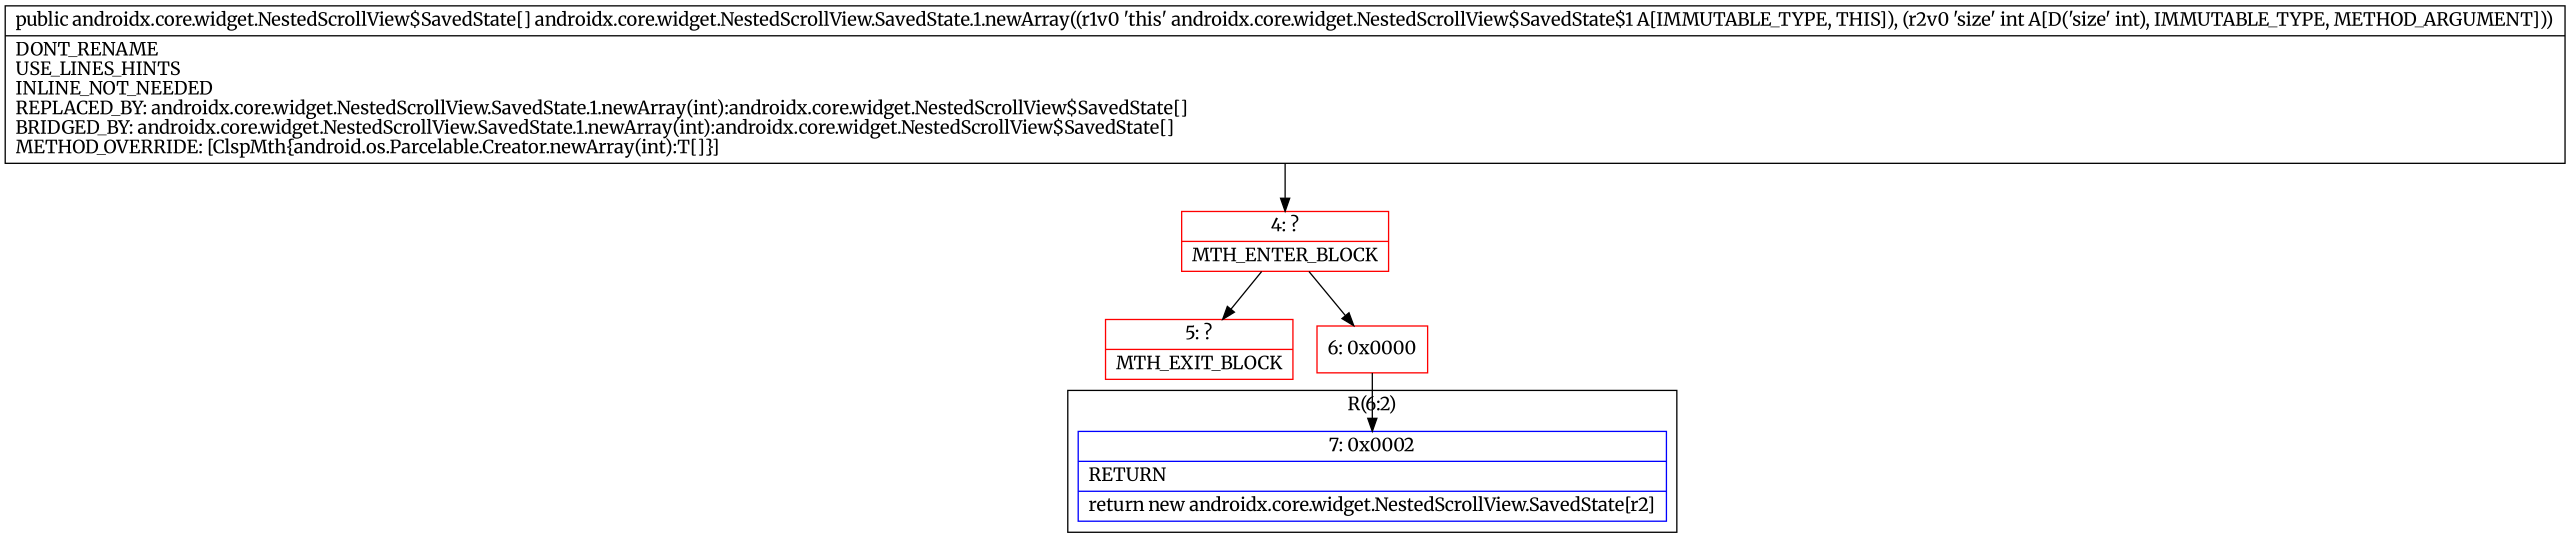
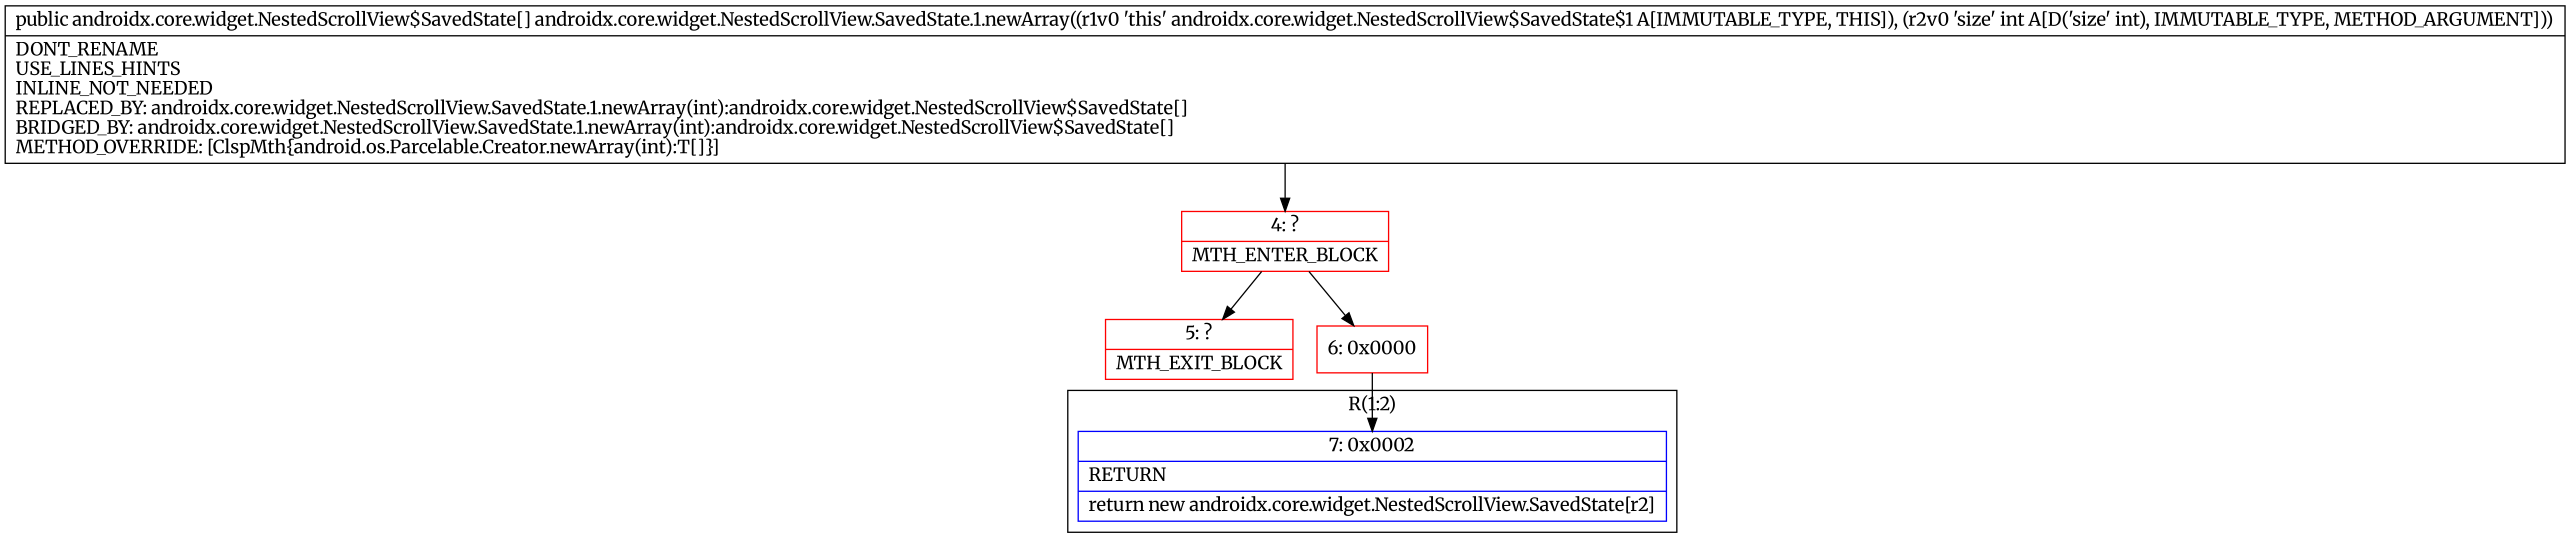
(1372, 405) -> (1372, 405)
